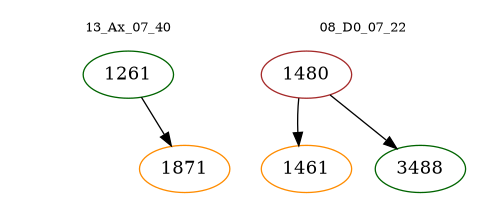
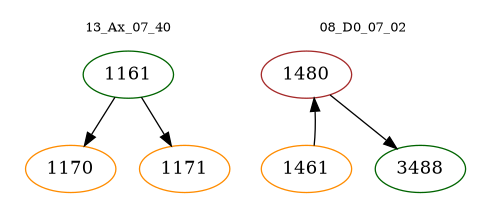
(363, 28) -> (363, 28)
(128, 75) -> (128, 75)
(298, 115) -> (315, 129)
none -> (71, 169)
(185, 169) -> (185, 169)
